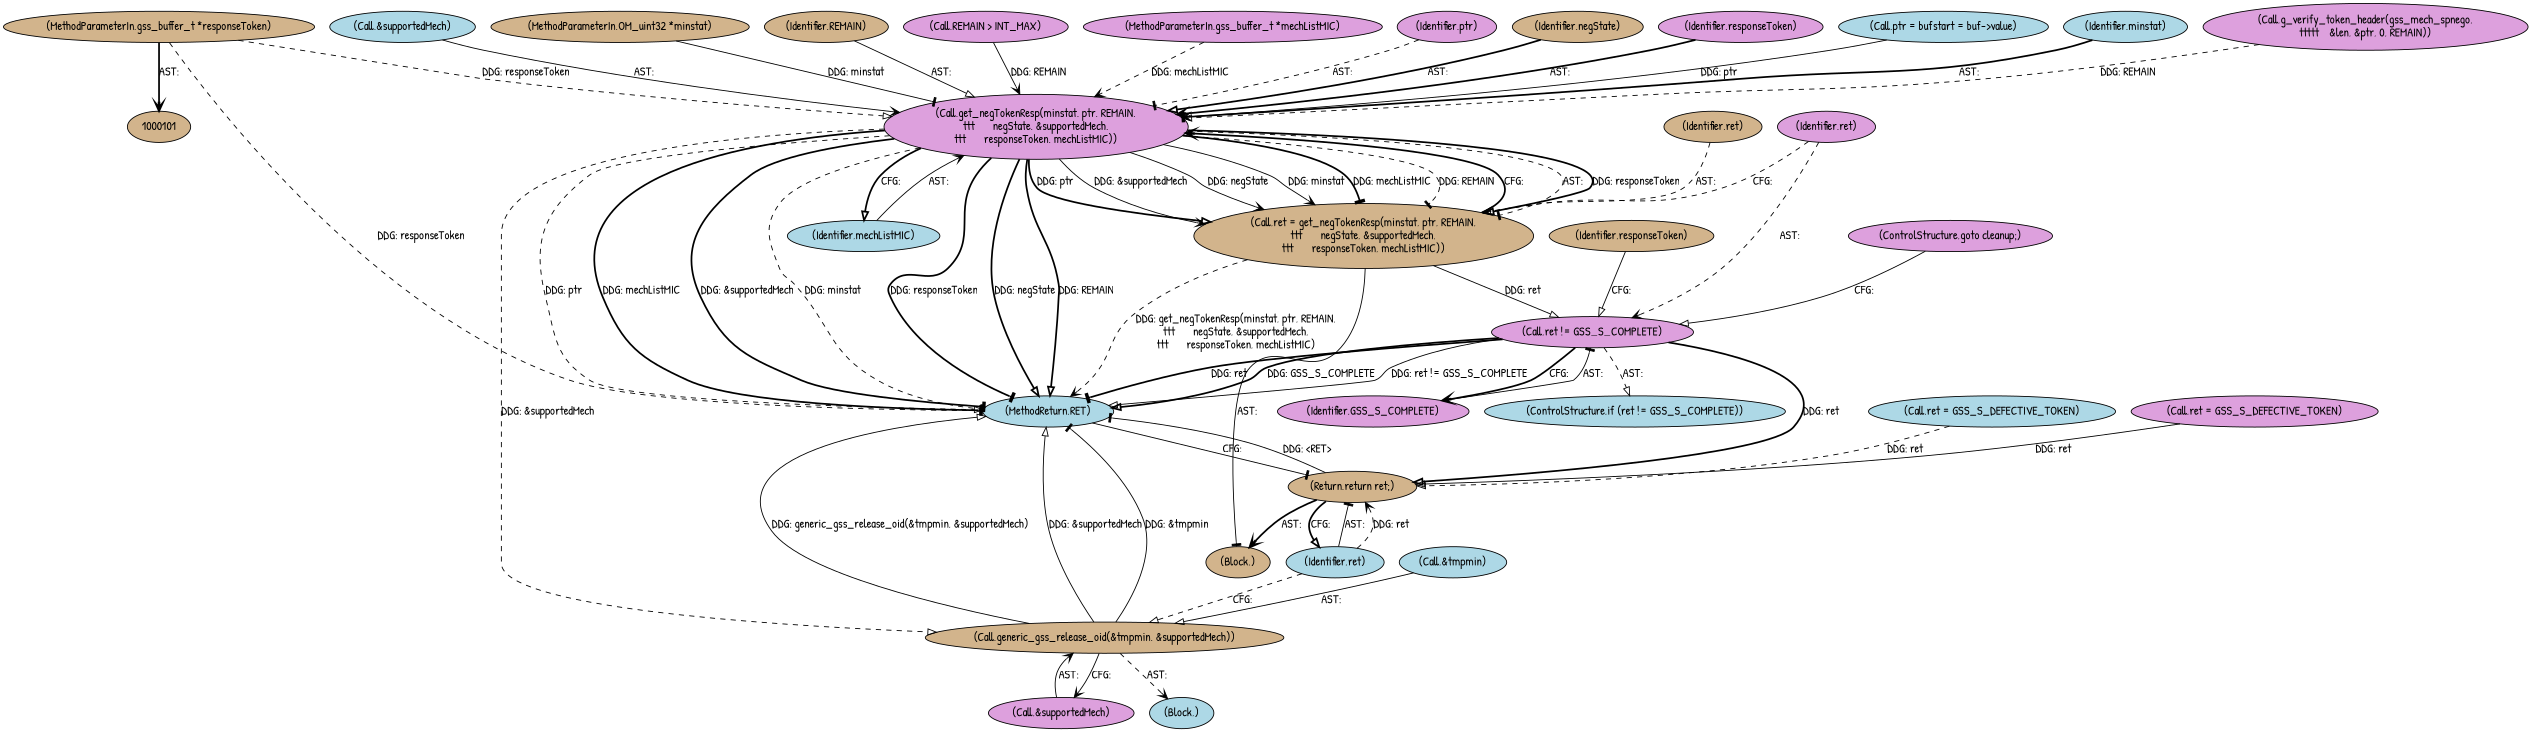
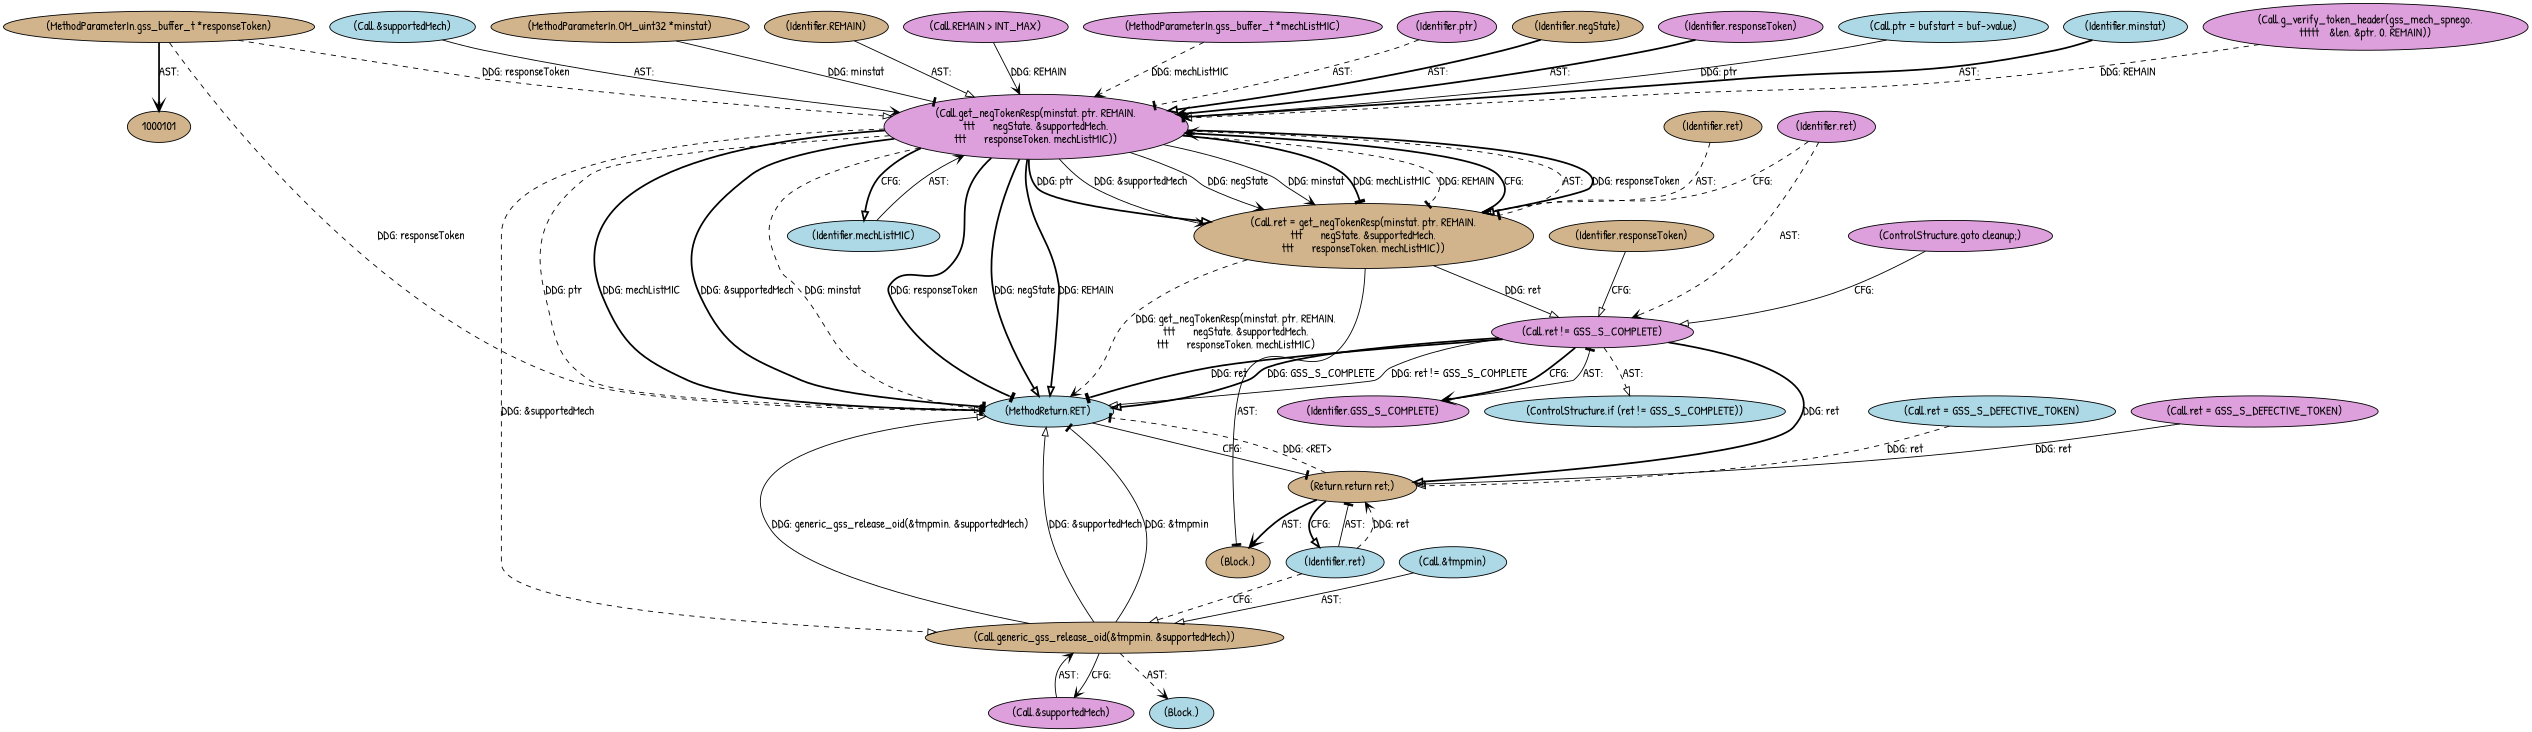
(1222, 436) -> (1222, 436)
